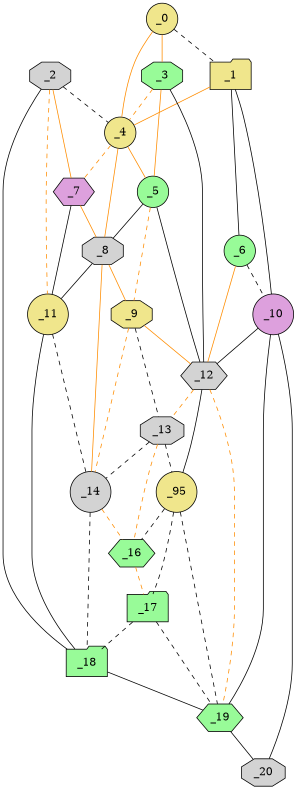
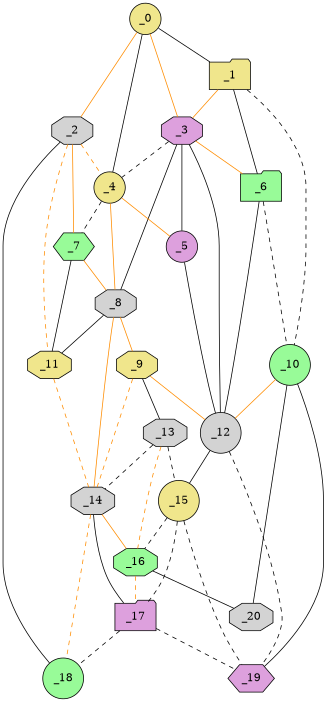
(194, 46) -> (184, 45)
(131, 72) -> (127, 103)
none -> (109, 75)
(162, 76) -> (182, 131)
(86, 105) -> (91, 159)
(141, 105) -> (145, 159)
(172, 106) -> (205, 104)
(158, 133) -> (182, 188)
none -> (219, 157)
(97, 162) -> (92, 217)
(258, 191) -> (306, 208)
(74, 192) -> (74, 247)
(153, 192) -> (182, 247)
(128, 221) -> (150, 214)
(240, 251) -> (261, 188)
(142, 254) -> none
(48, 314) -> (49, 365)
(222, 314) -> (243, 307)
(273, 314) -> (290, 365)
(238, 346) -> (255, 399)
(147, 373) -> (151, 399)
(204, 376) -> (221, 433)
(69, 403) -> (71, 433)
(183, 403) -> none
(91, 492) -> (93, 501)
(177, 492) -> (179, 501)
(32, 497) -> none
(112, 524) -> (114, 532)
(234, 545) -> (269, 557)
(132, 553) -> (135, 562)
none -> (102, 561)
(89, 581) -> (79, 586)
(148, 608) -> (135, 617)
(87, 663) -> (63, 678)
(155, 691) -> none
(220, 718) -> (251, 678)
(242, 745) -> (193, 590)
